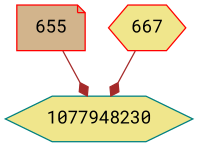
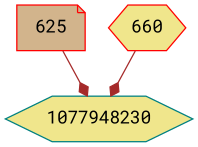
(51, 28) -> (51, 28)
(147, 28) -> (147, 28)
